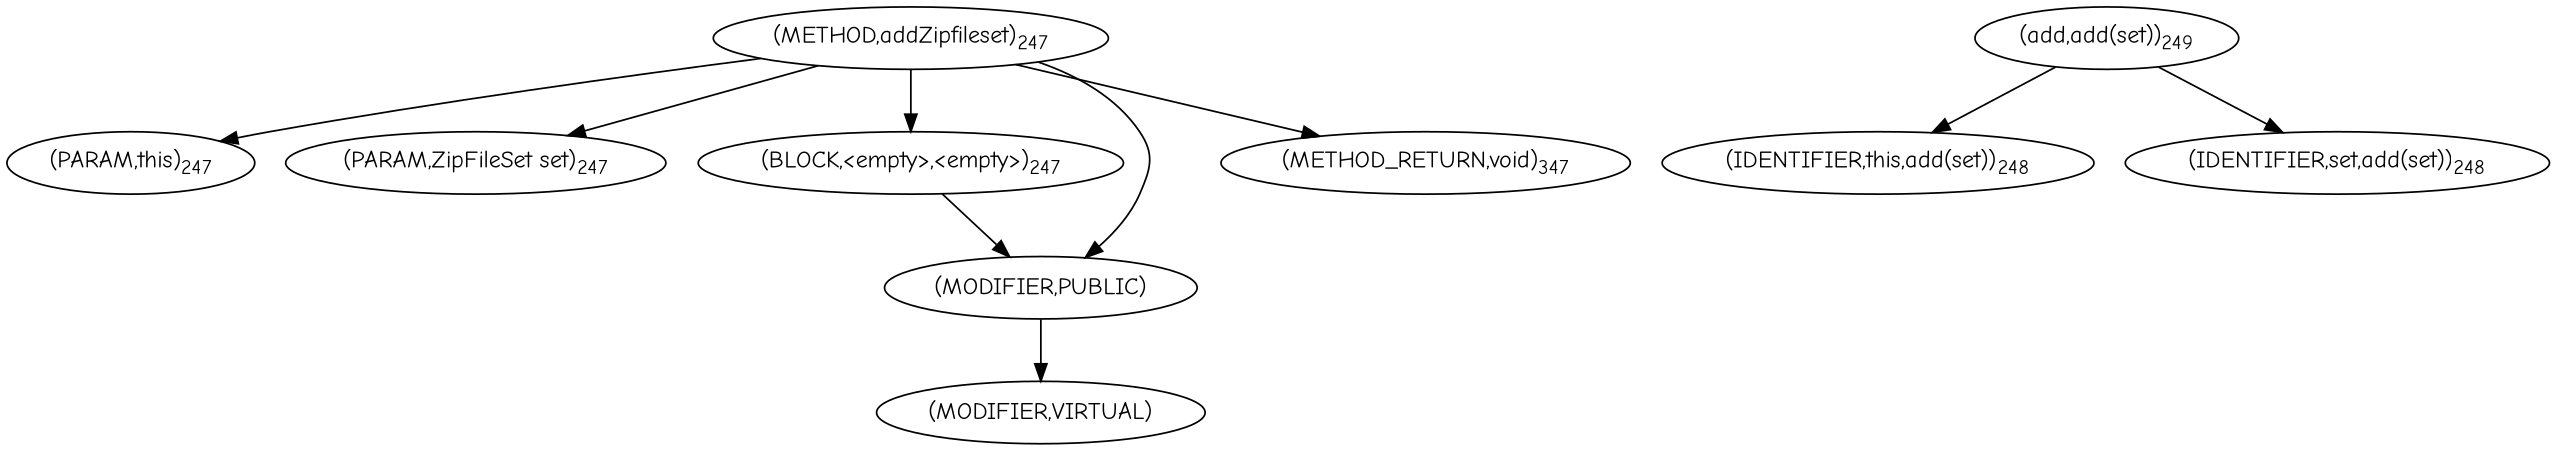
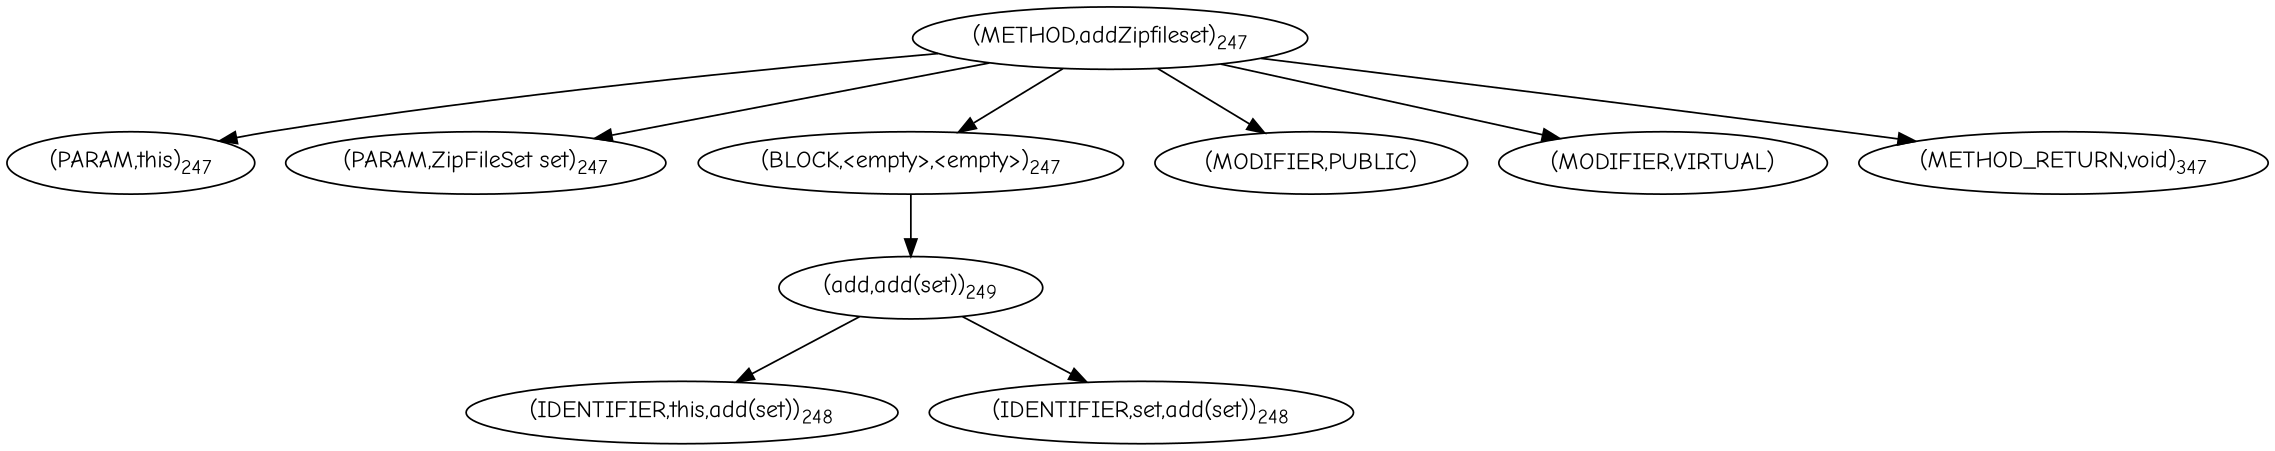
(969, 219) -> (911, 217)
(1041, 342) -> (1382, 99)
